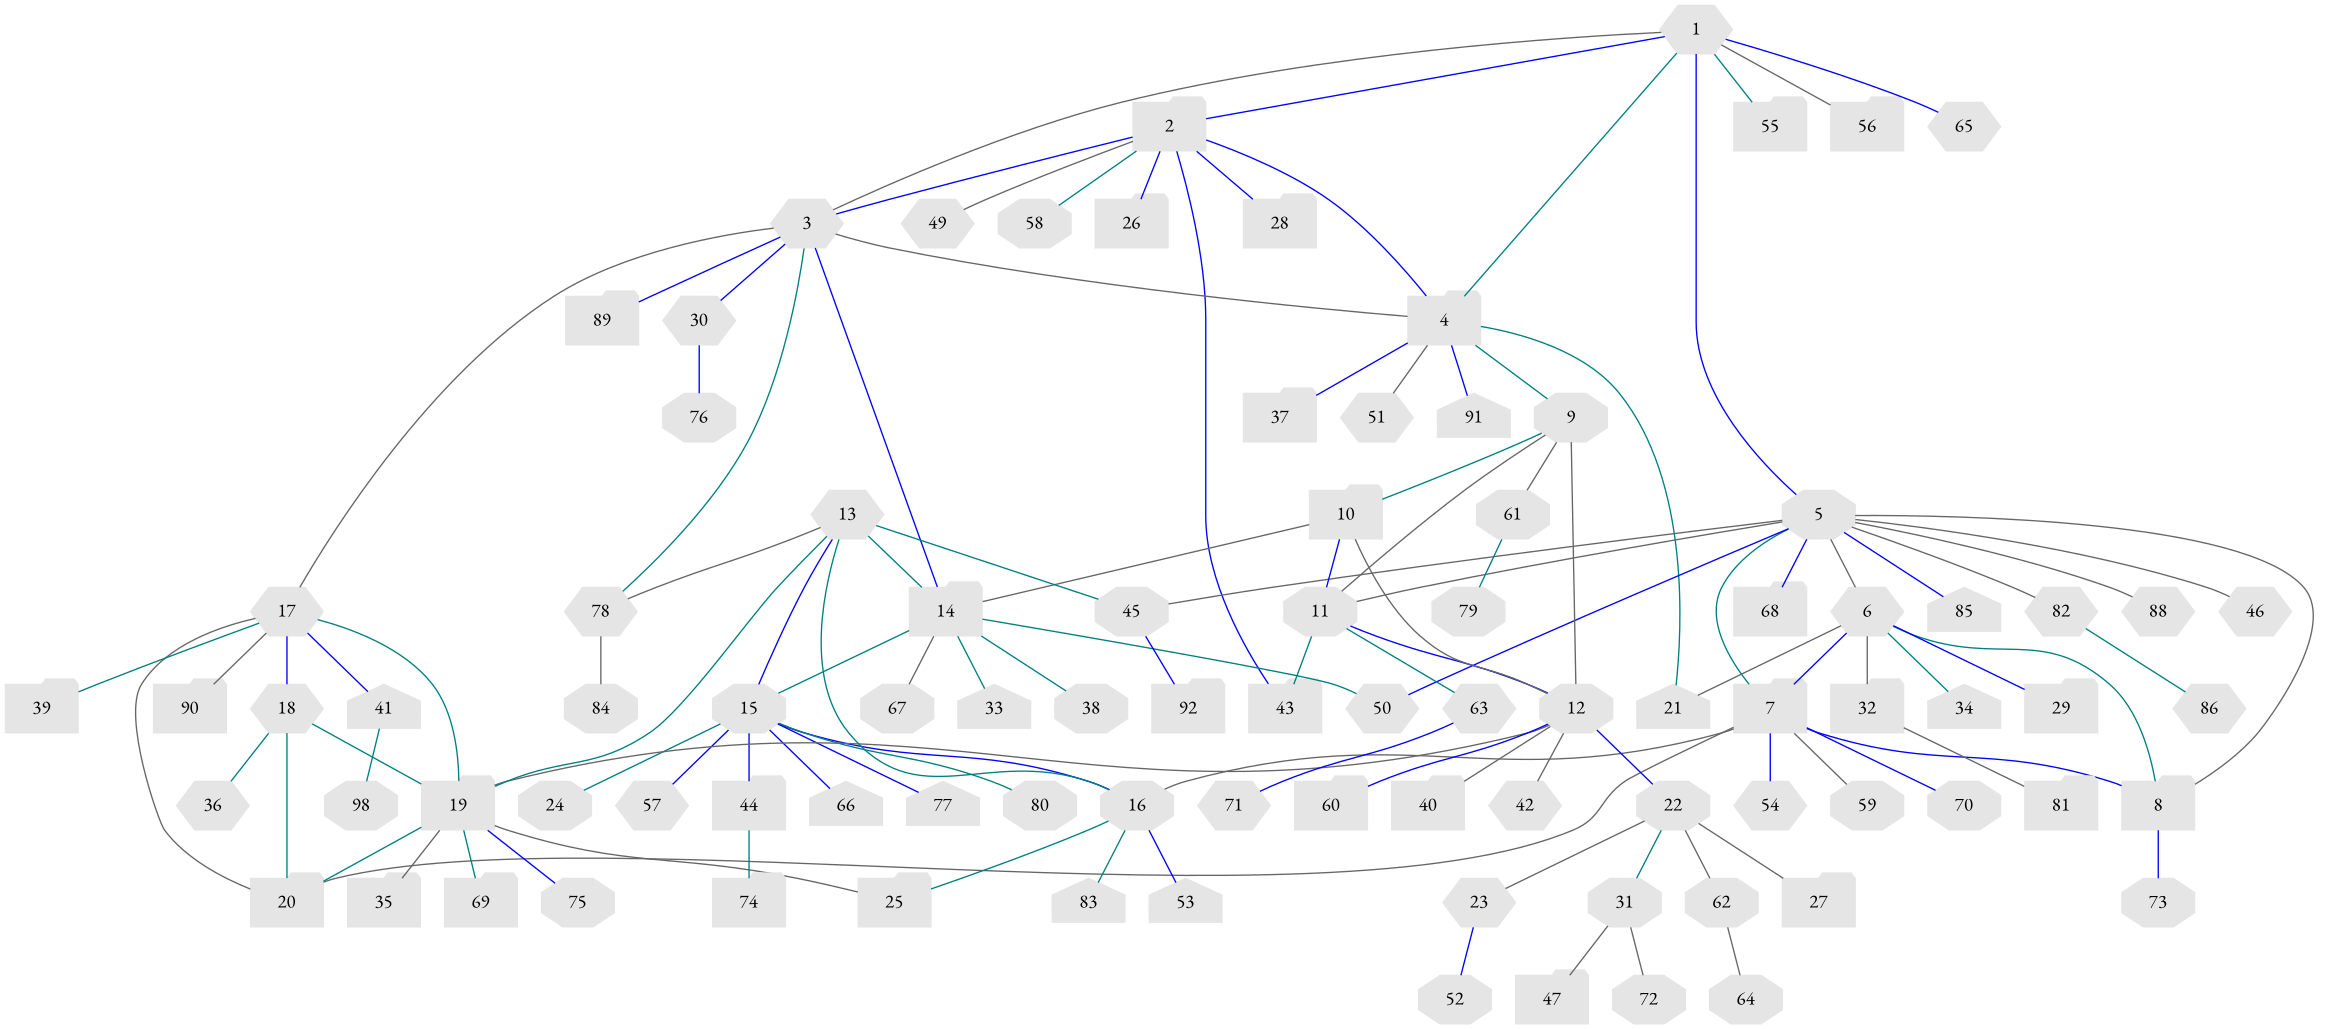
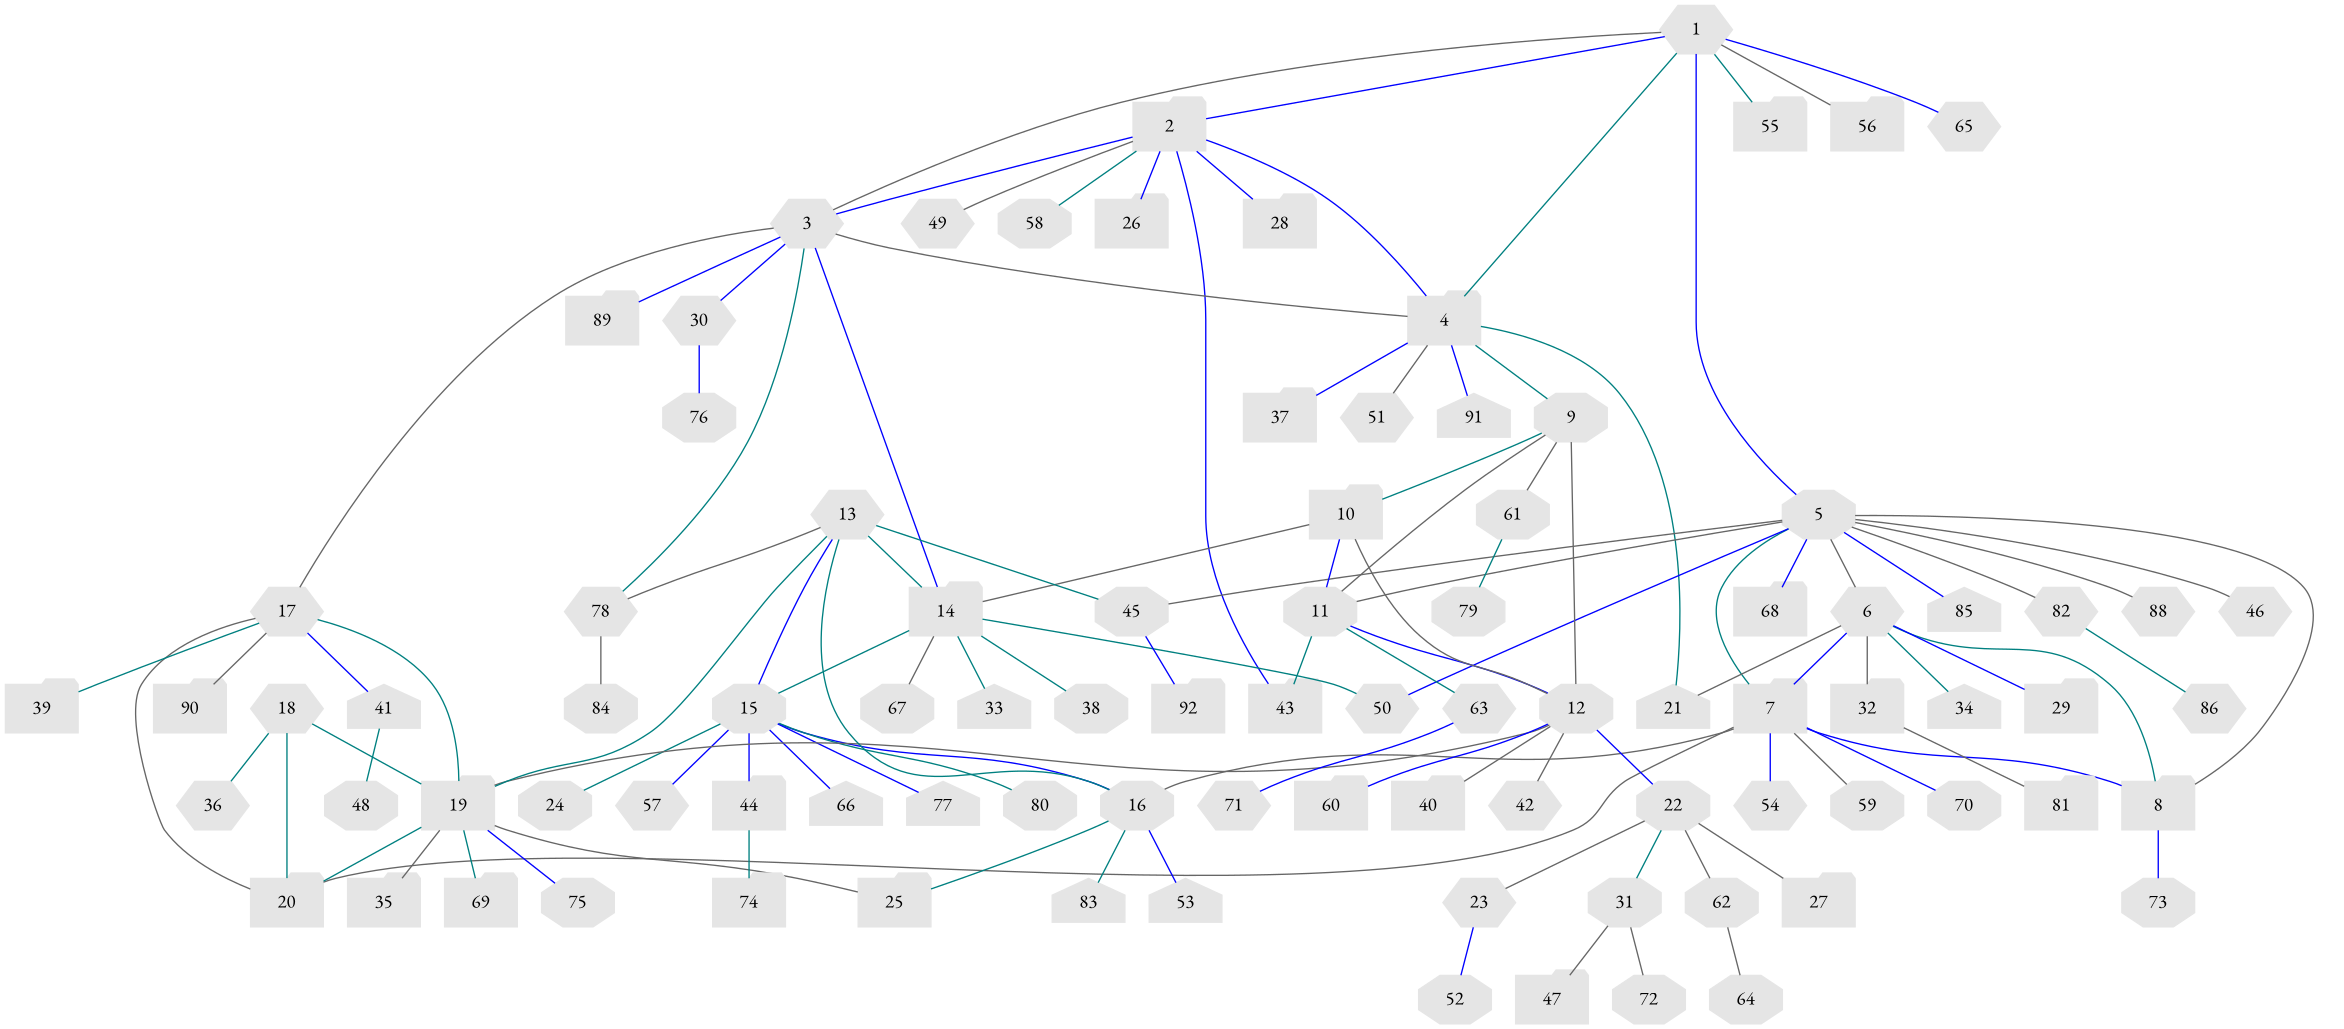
(287, 660) -> none
(361, 806) -> (361, 806)
